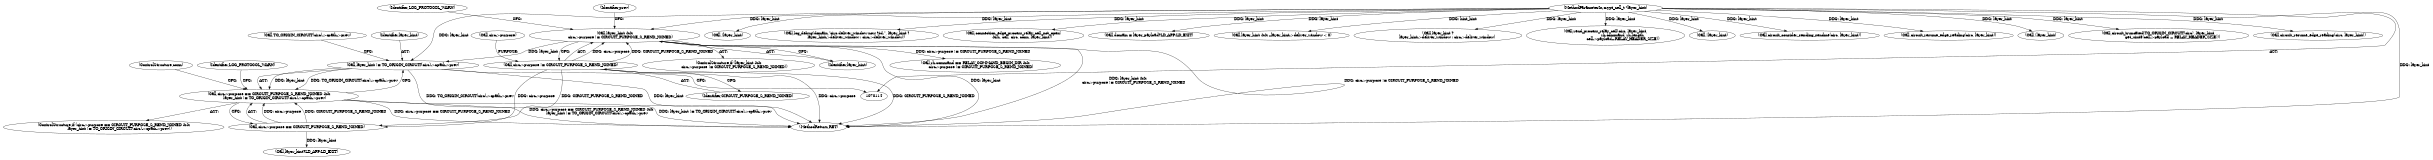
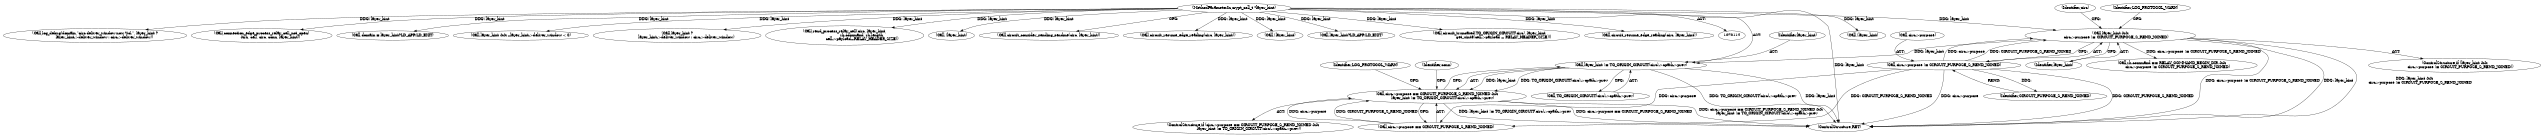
(615, 8) -> (2075, 8)
(1463, 19) -> (774, 19)
(1742, 19) -> (1174, 19)
(454, 36) -> (1758, 36)
(1149, 36) -> (393, 36)
(369, 52) -> (1634, 81)
(509, 52) -> (1901, 52)
(161, 65) -> (1437, 65)
(623, 73) -> (1612, 80)
(686, 81) -> (1995, 81)
(732, 81) -> (2027, 81)
(819, 127) -> (1839, 127)
(307, 138) -> (1298, 20)
